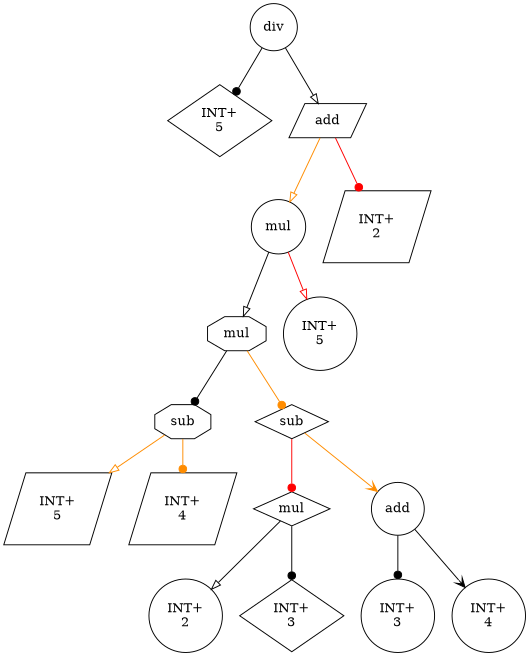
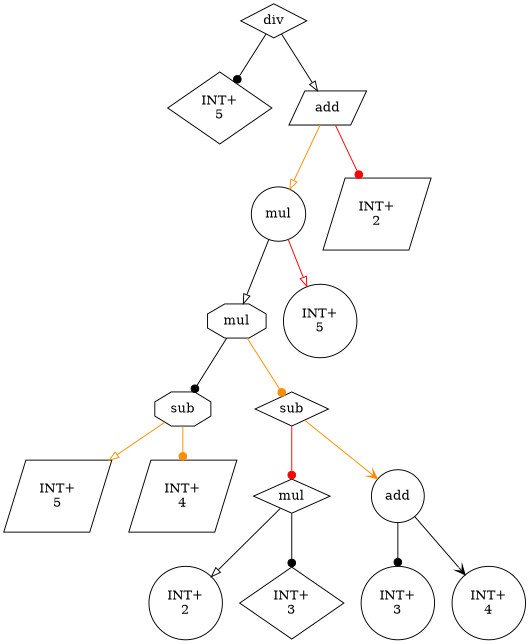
(274, 27) -> (274, 21)
